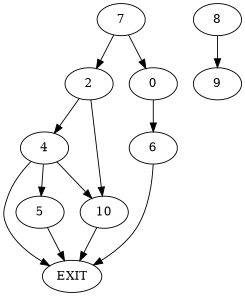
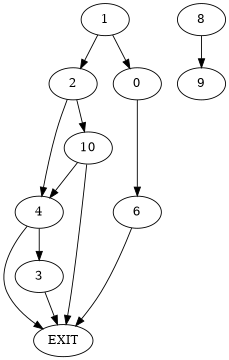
(121, 20) -> (105, 20)
(71, 177) -> (67, 177)
(40, 212) -> (39, 276)
